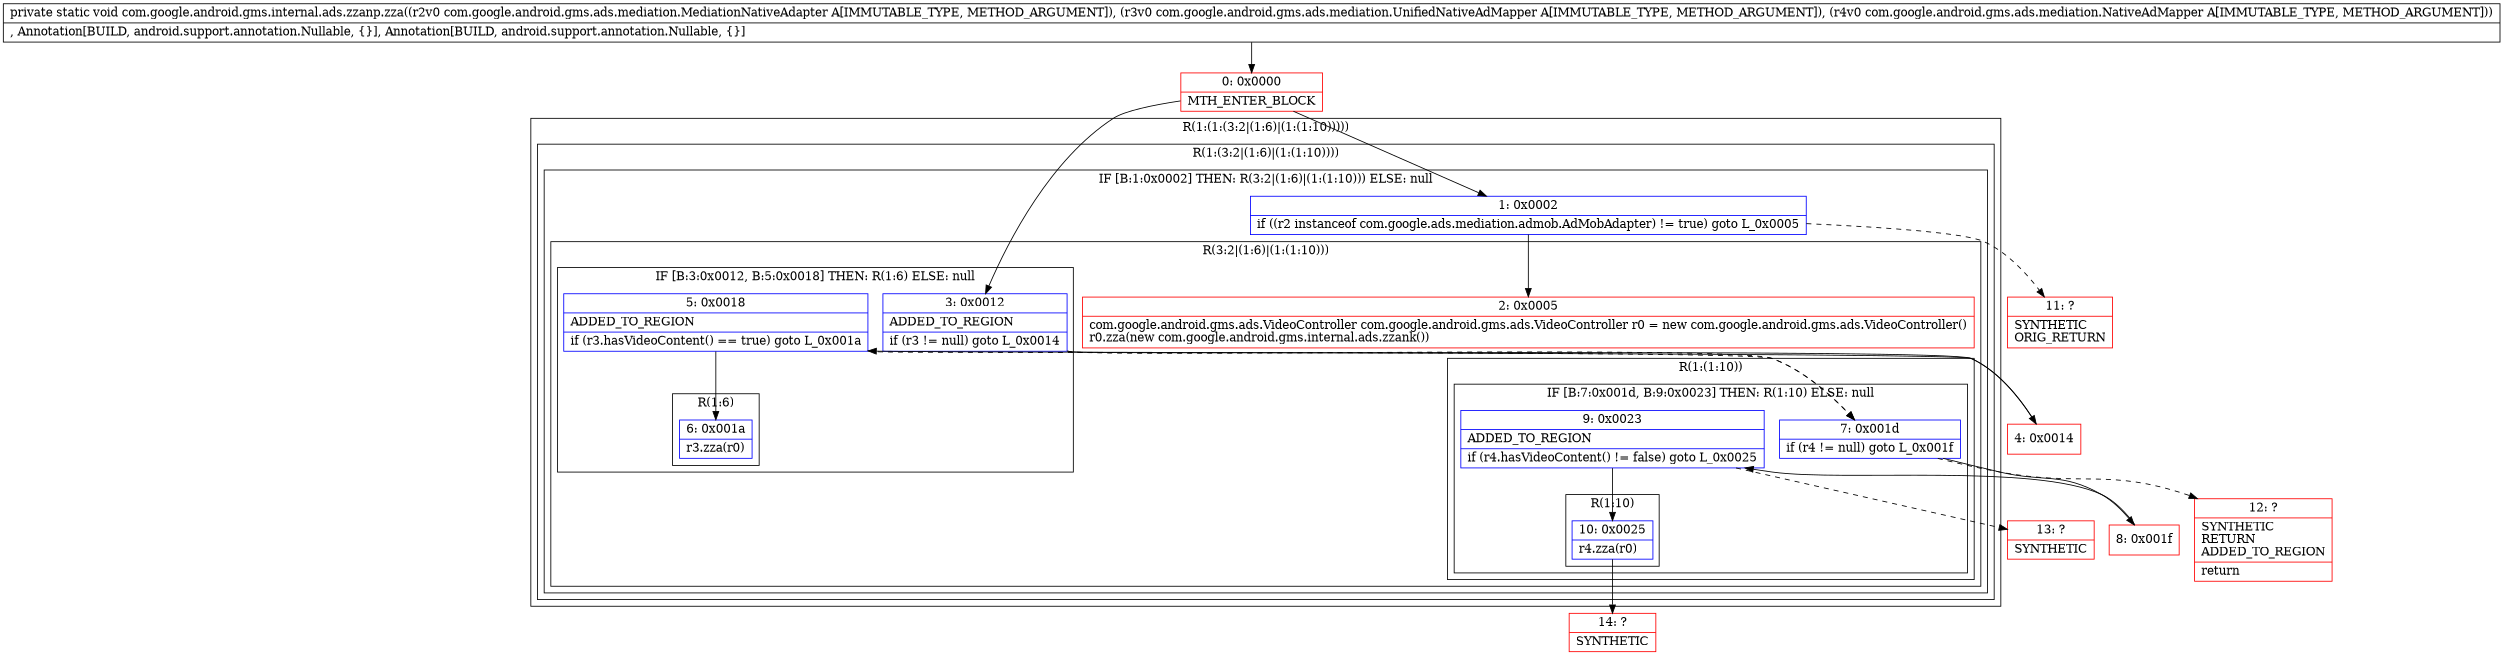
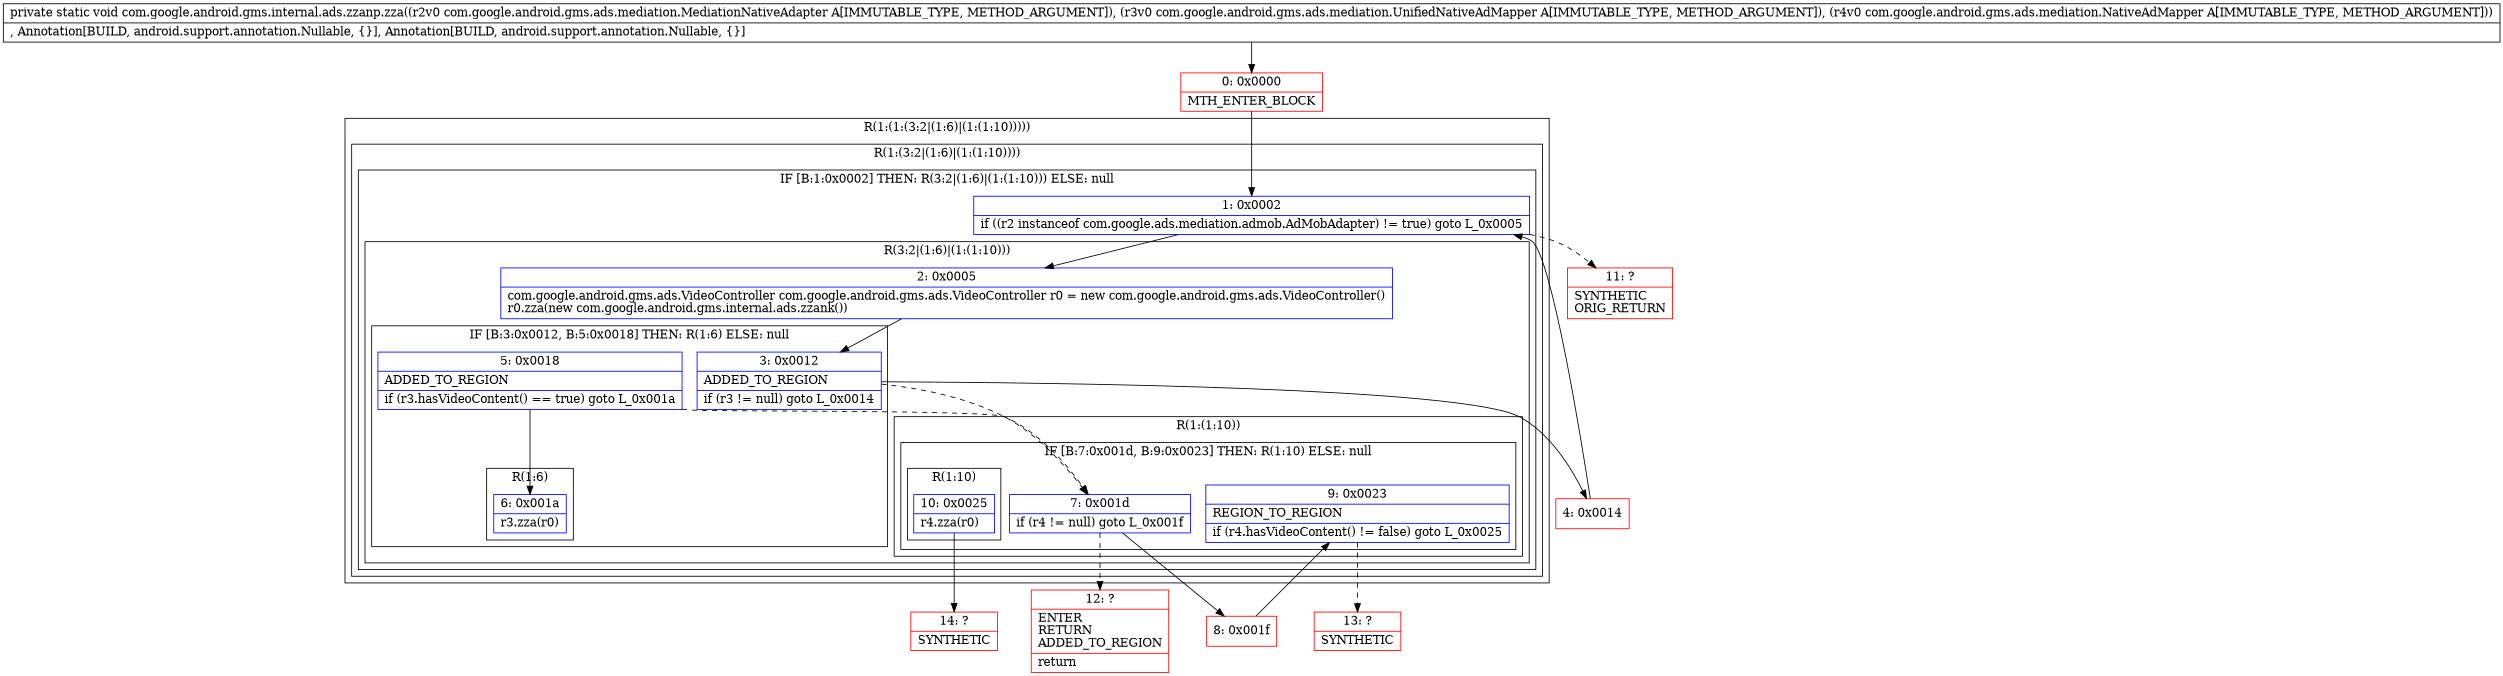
(1066, 161) -> (875, 333)
(1528, 322) -> (947, 293)
(1471, 353) -> (1567, 363)
(1530, 439) -> (1278, 513)
(1612, 489) -> none
(2238, 527) -> (1060, 618)
